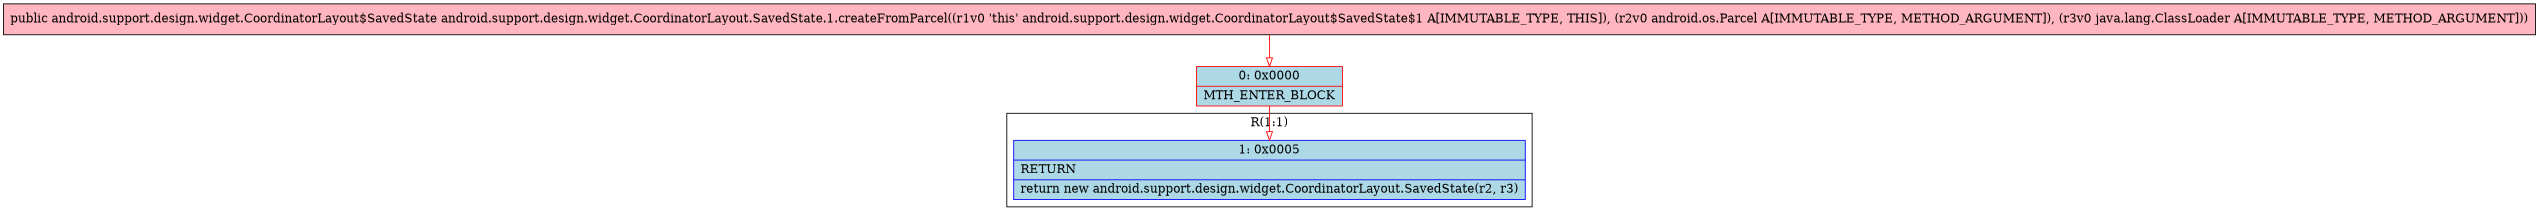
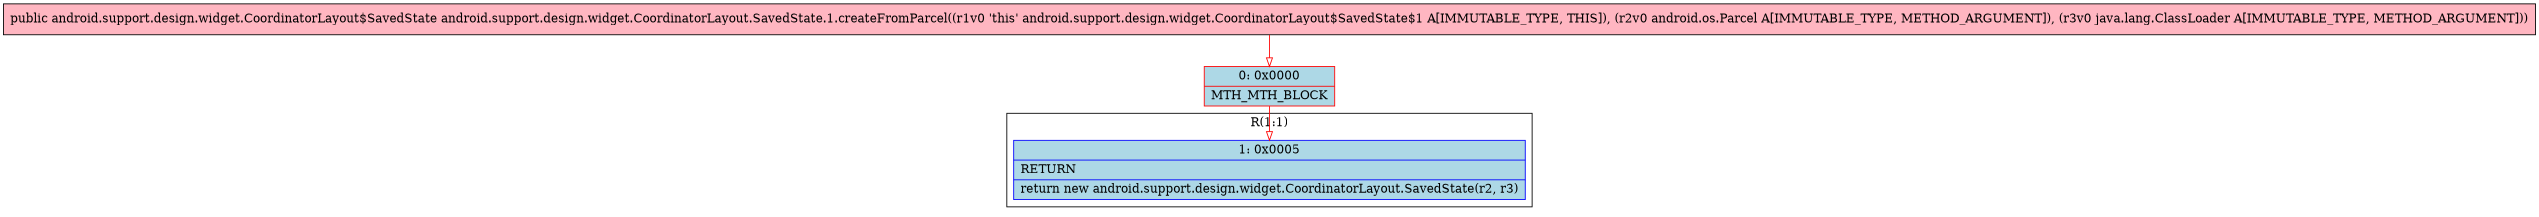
(1269, 96) -> (1269, 96)
